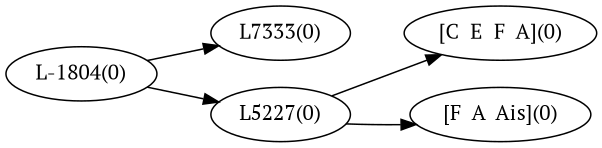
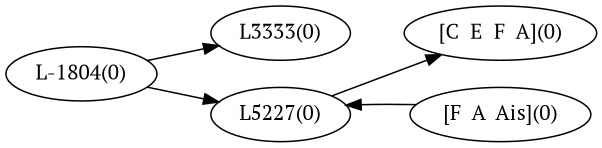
(281, 33) -> (281, 33)
(373, 125) -> (389, 104)
